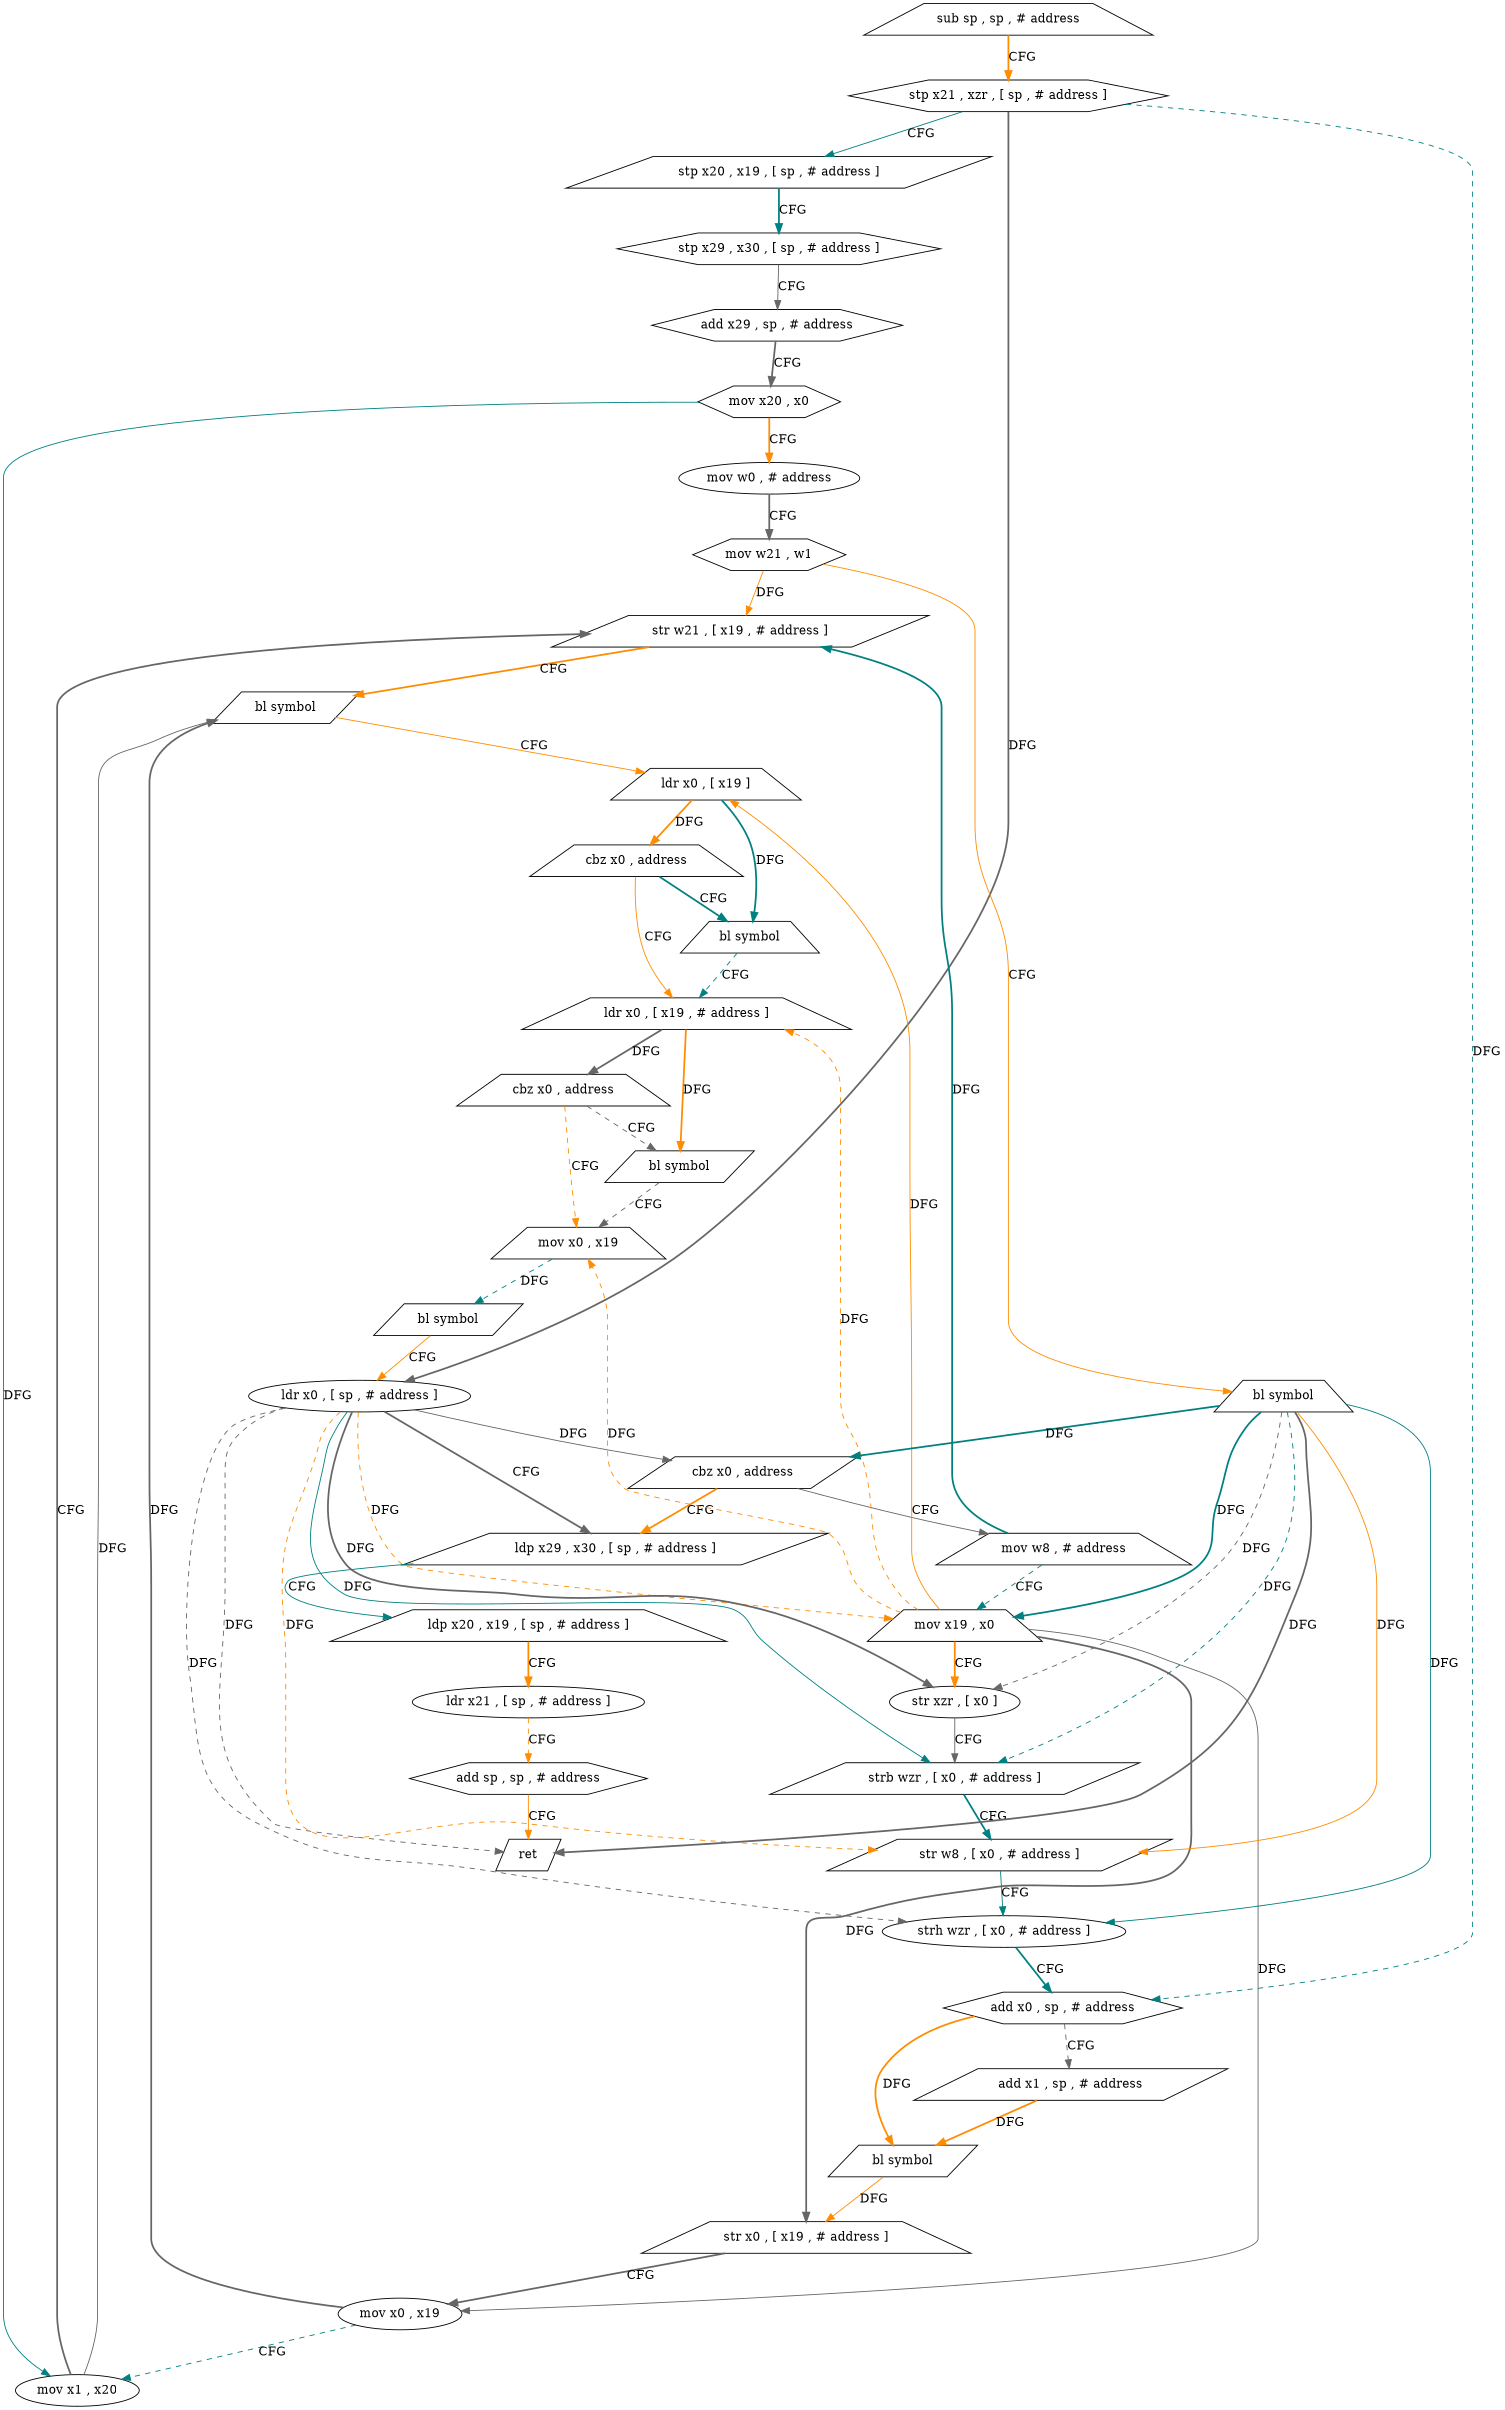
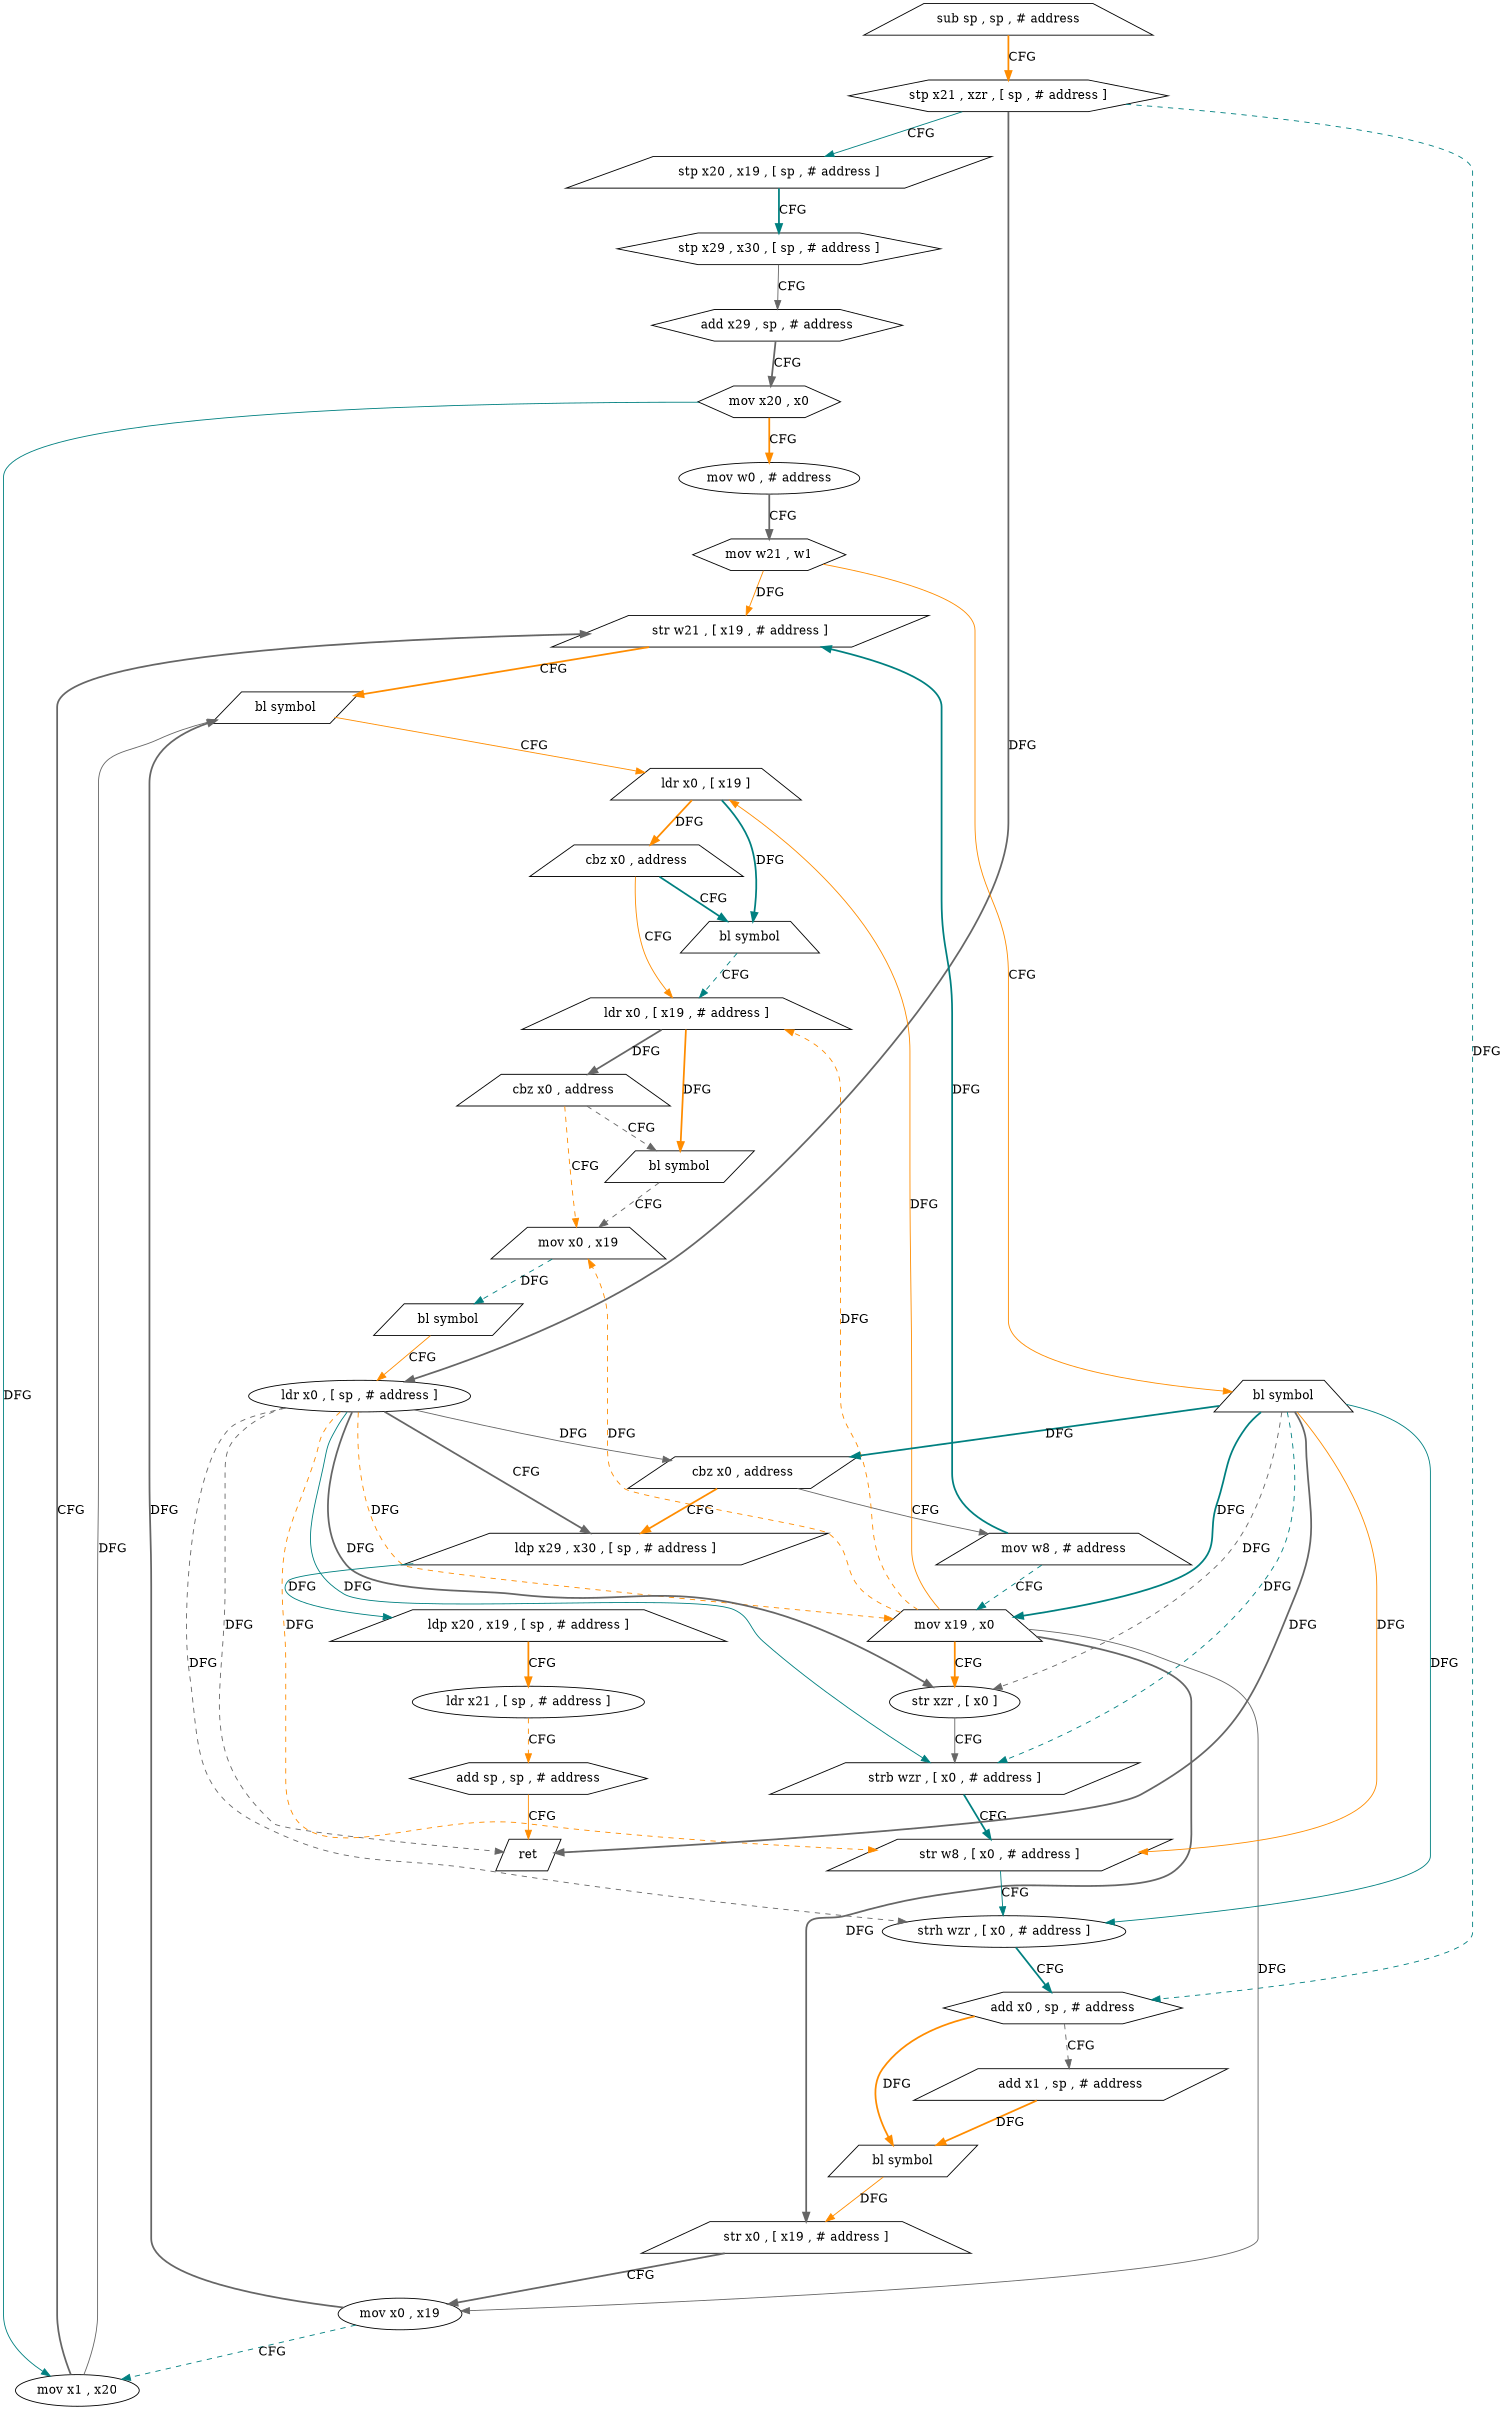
(302, 1587) -> (302, 1587)
